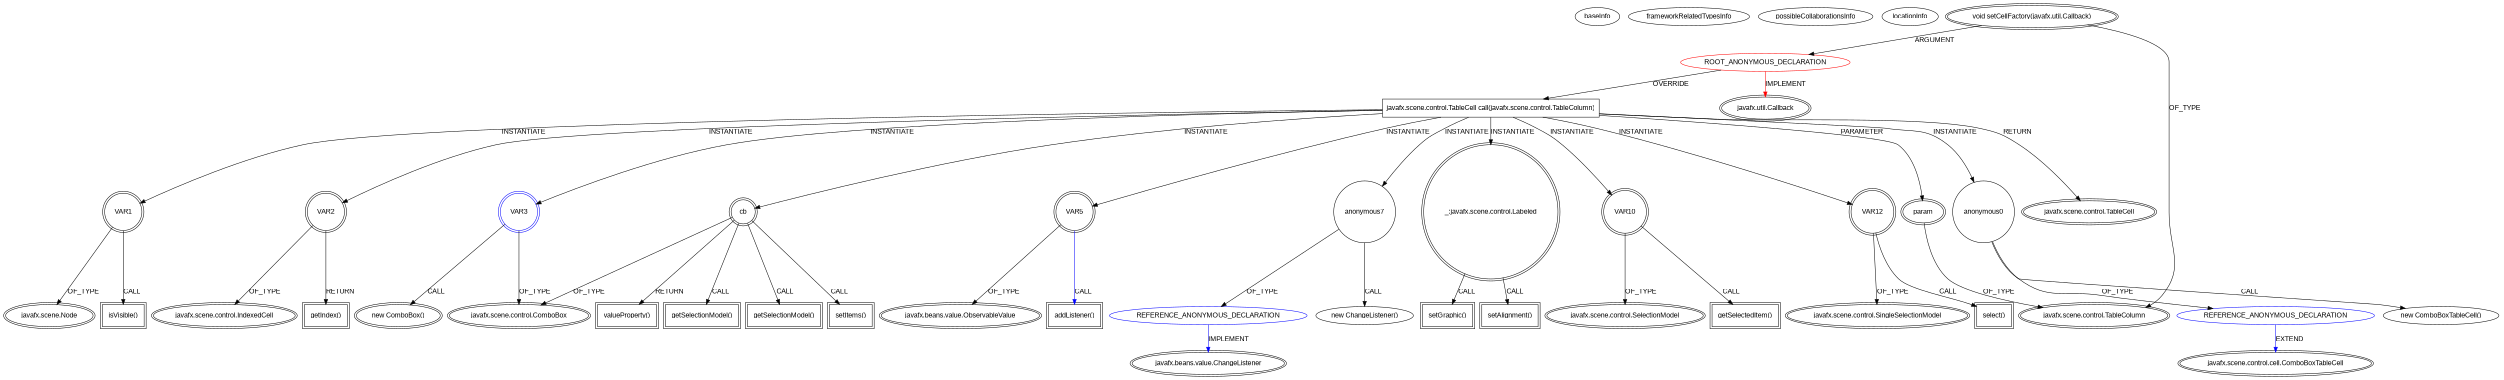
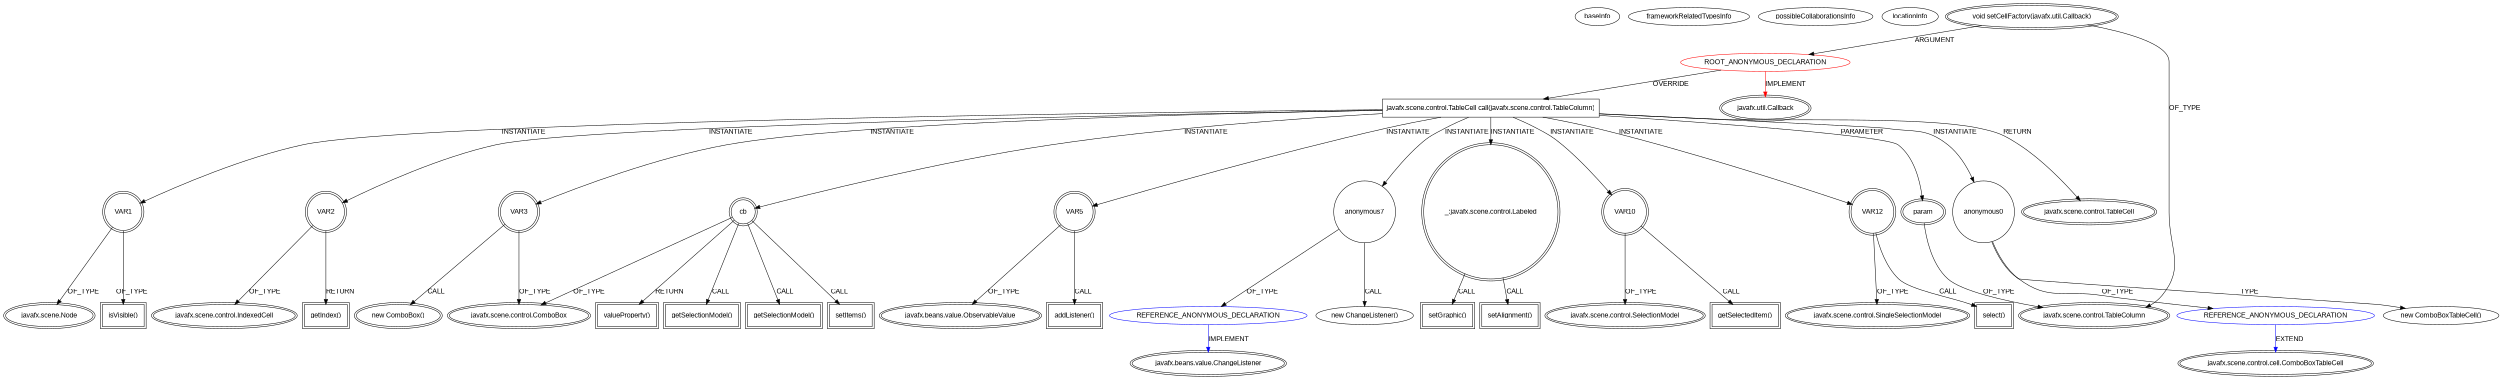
(519, 212) -> (519, 212)
(1075, 265) -> (1075, 265)
(132, 292) -> (132, 292)
(2250, 292) -> (2250, 292)
